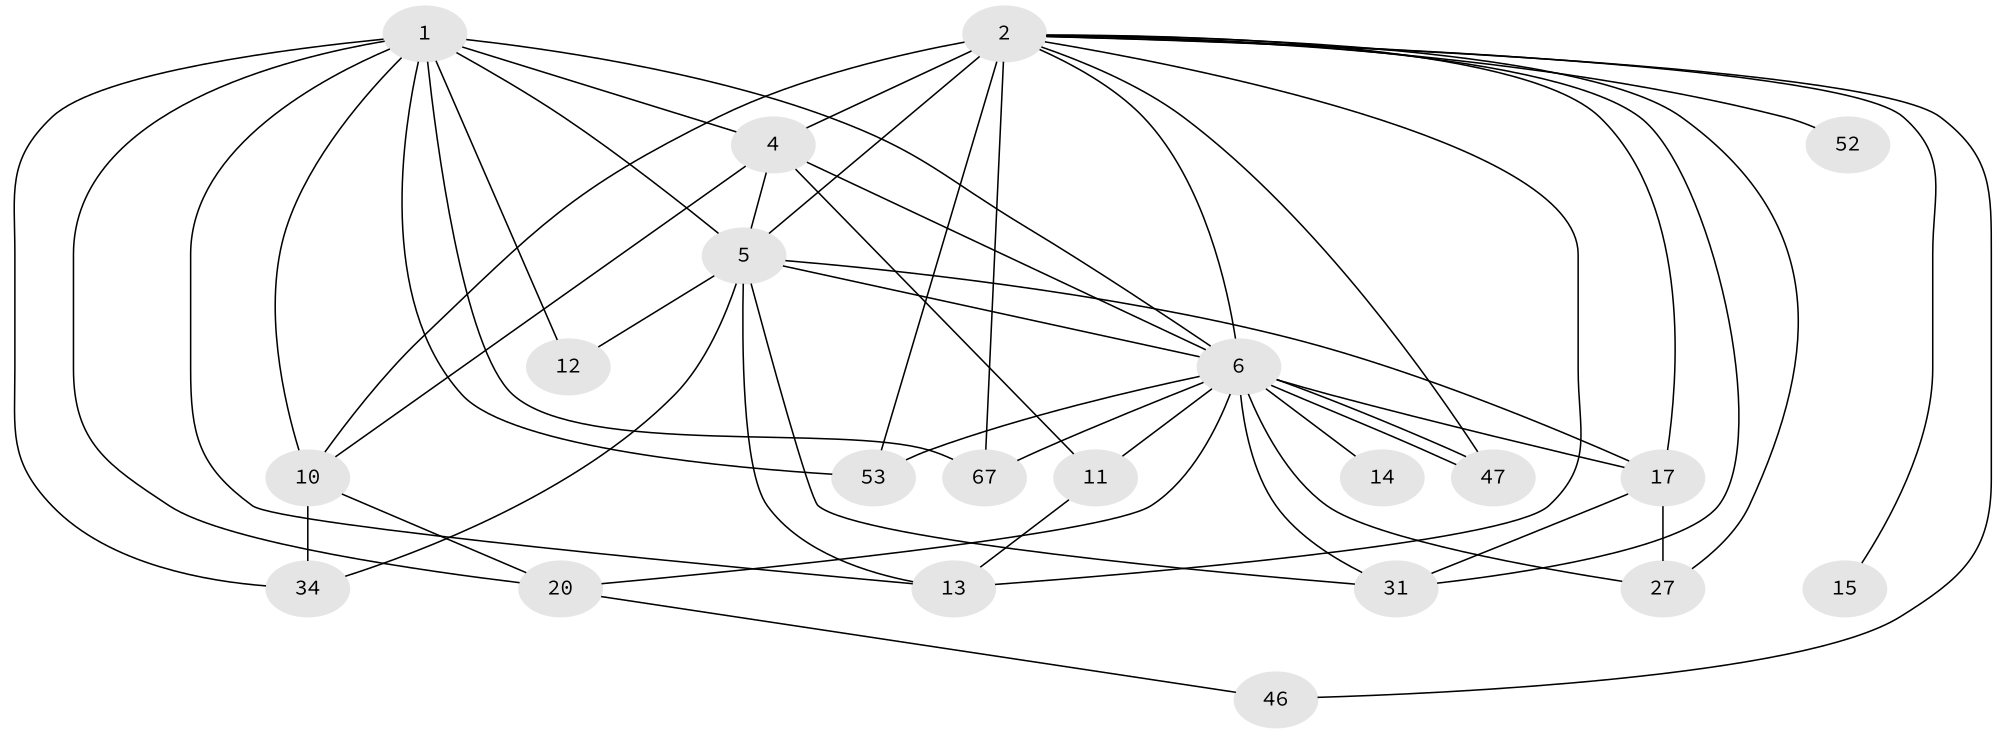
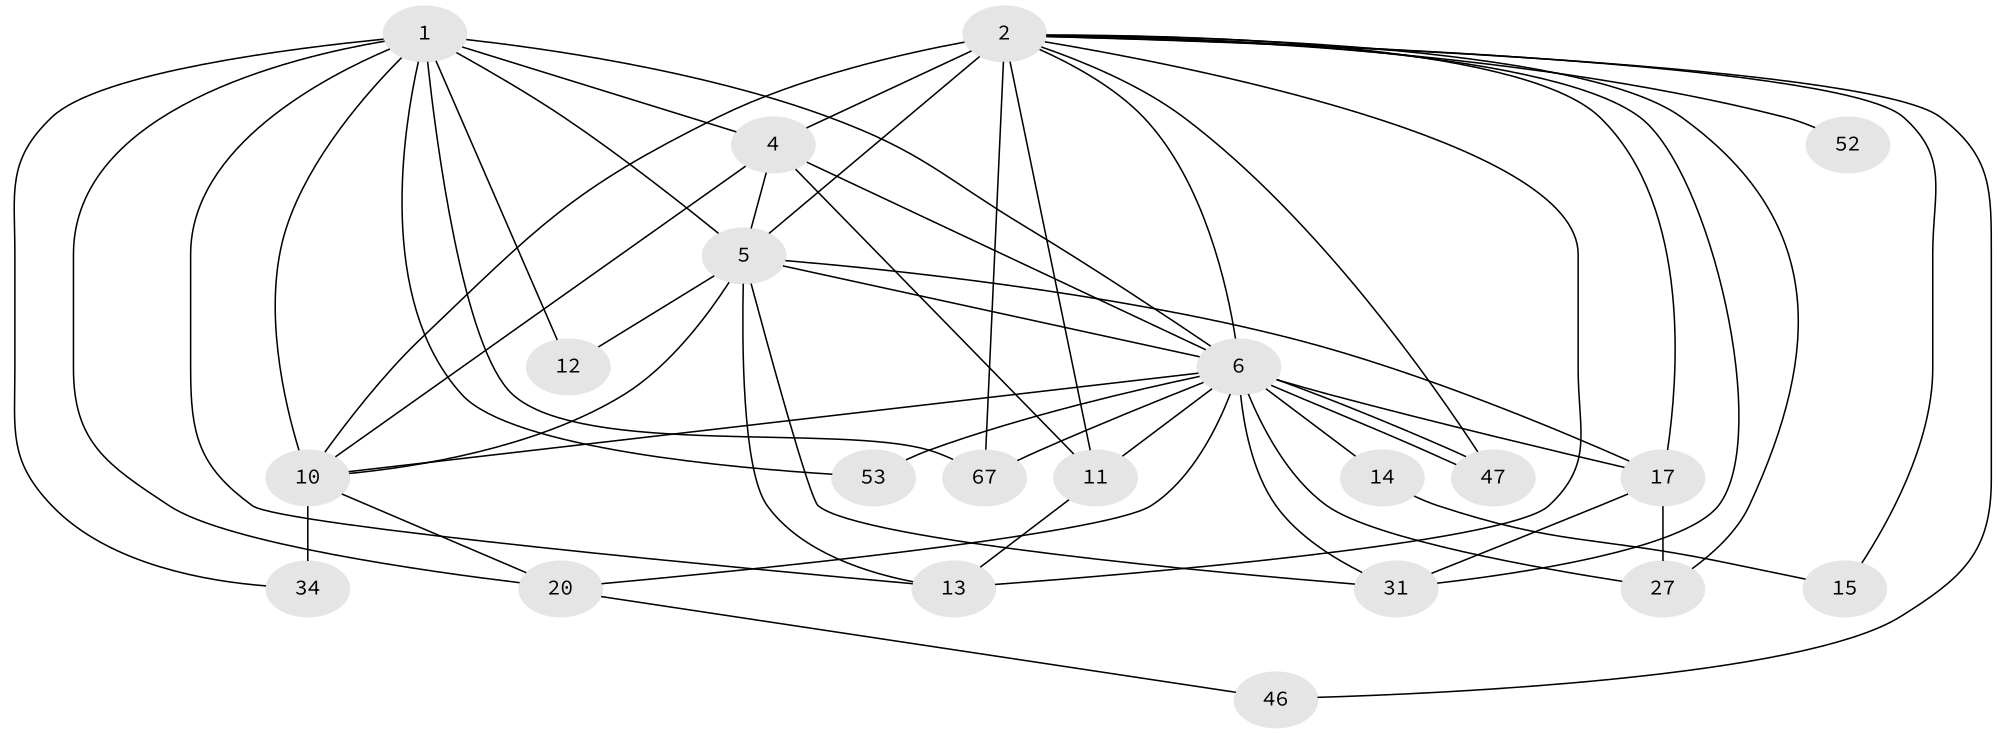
(939, 256) -> (1050, 256)
none -> (774, 422)
(576, 472) -> (595, 410)
none -> (1608, 543)
